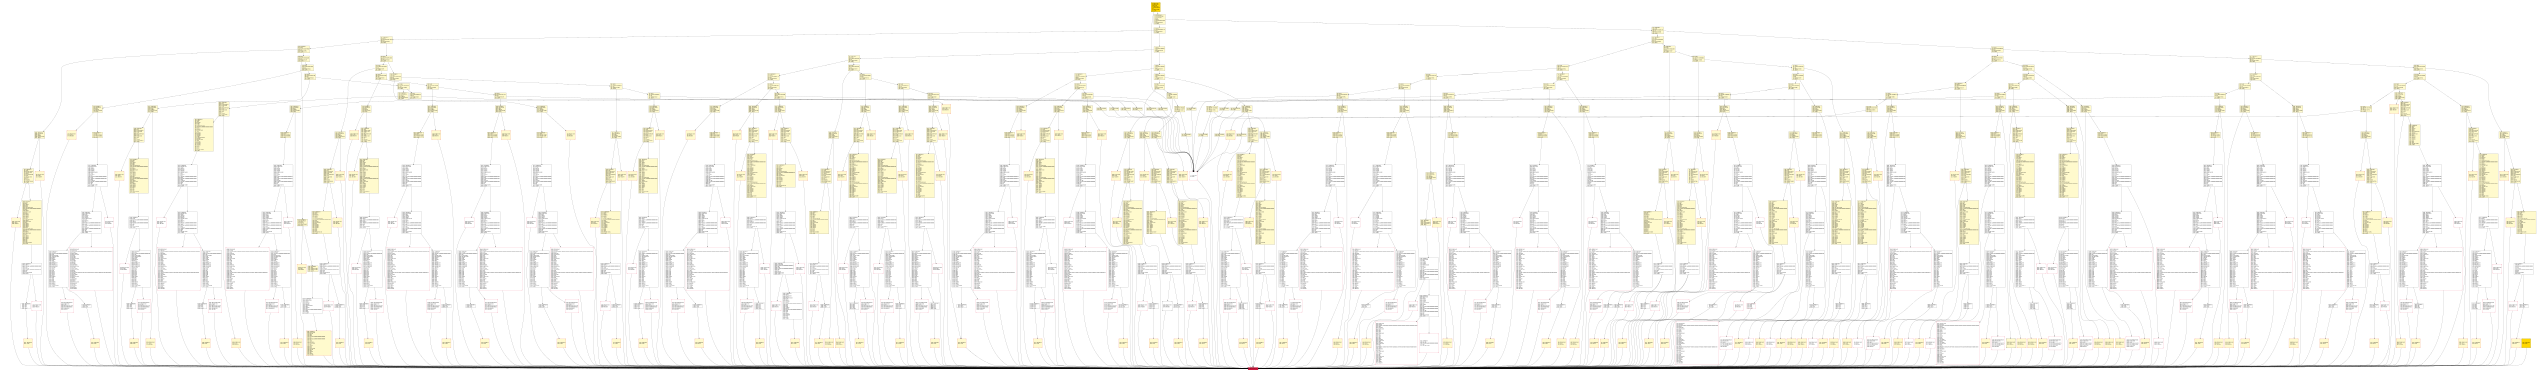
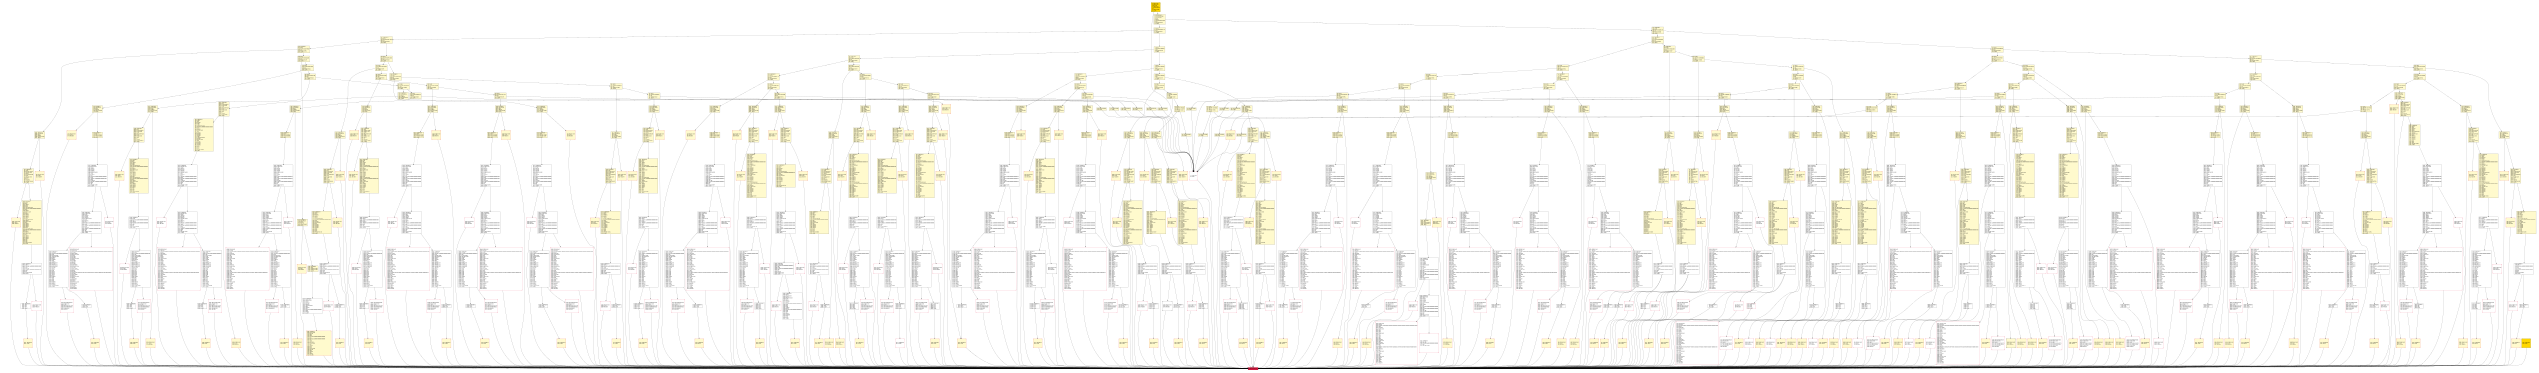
(900, 343) -> (900, 343)
